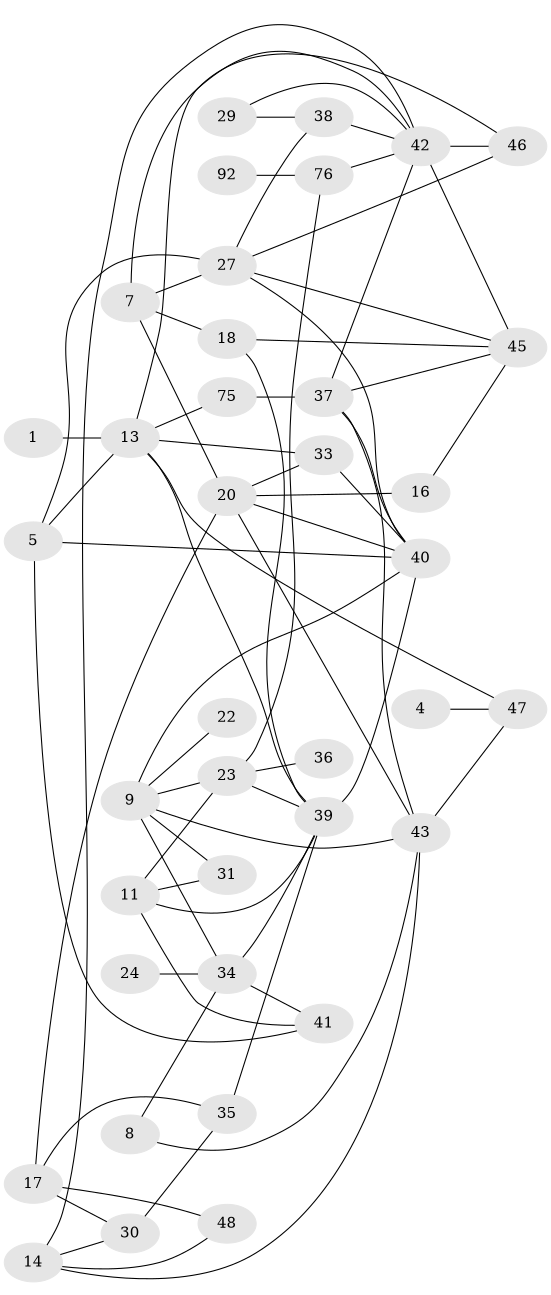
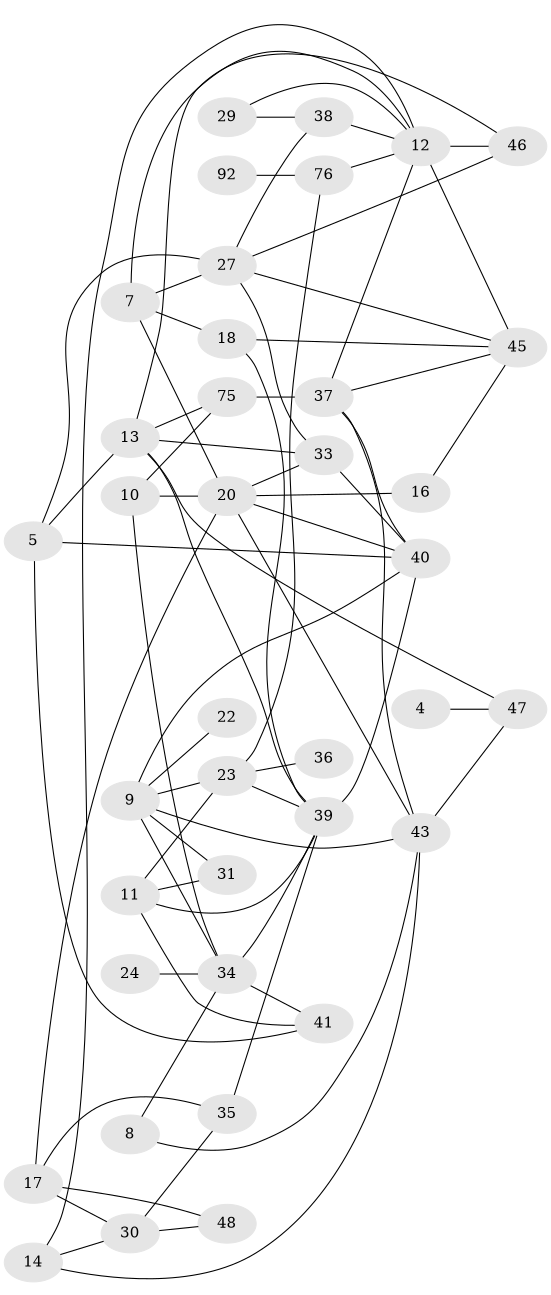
(421, 146) -> (421, 146)
(367, 396) -> (272, 362)
(33, 438) -> none
none -> (130, 496)
(138, 1267) -> (179, 1229)
